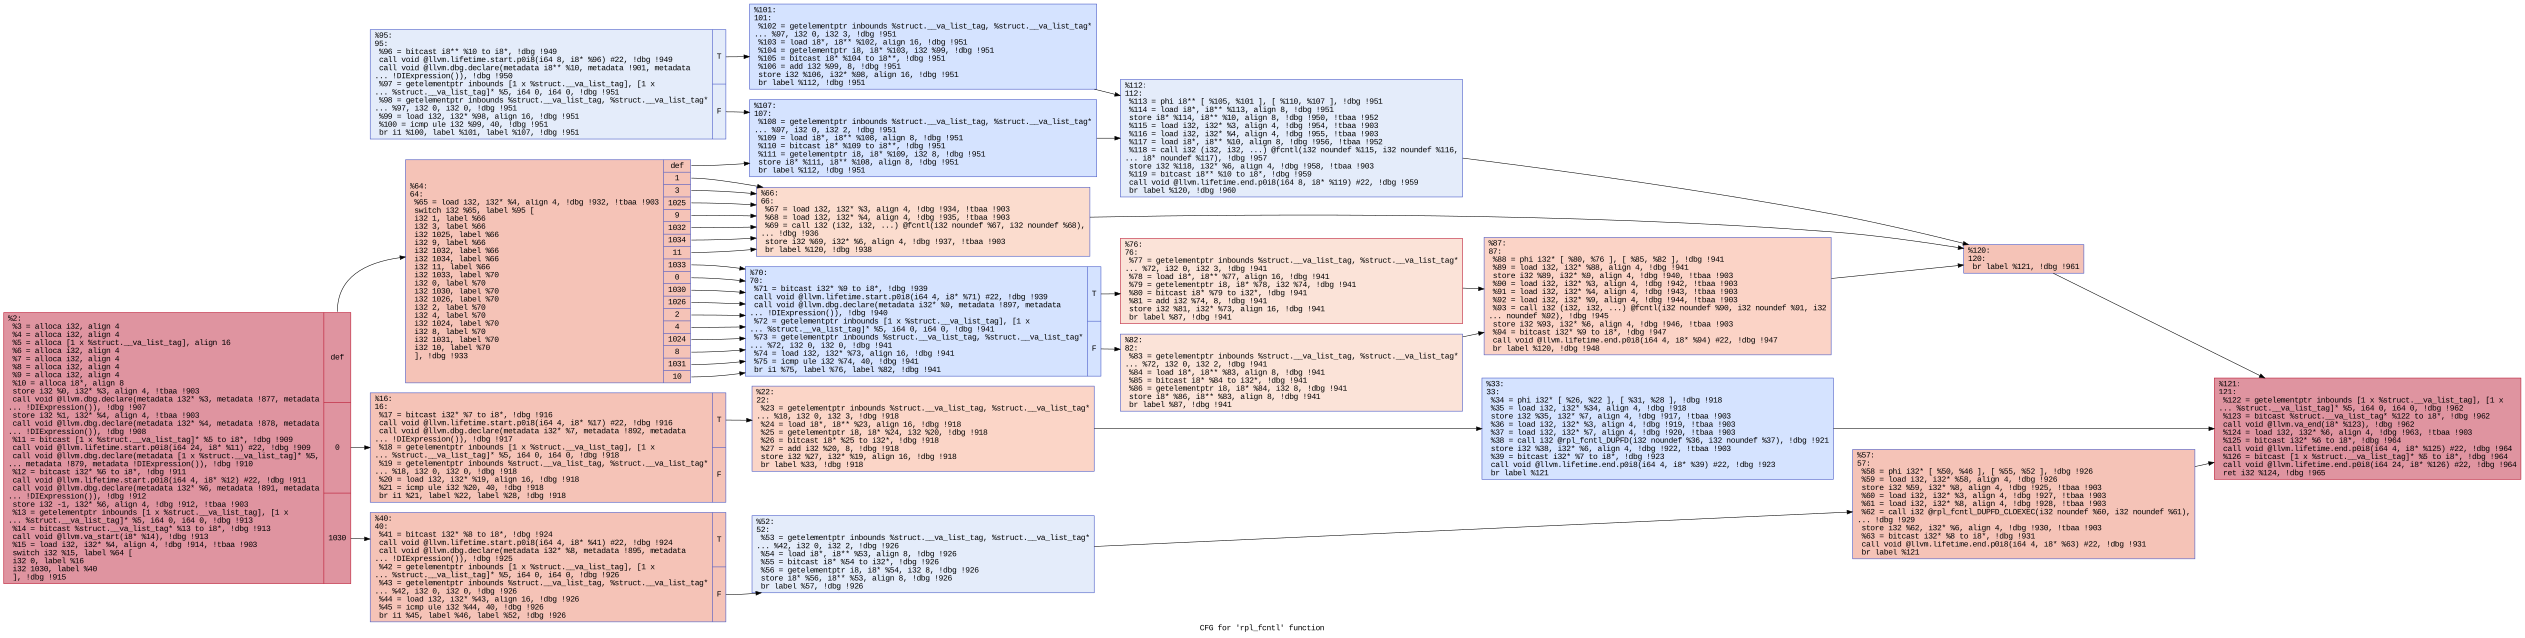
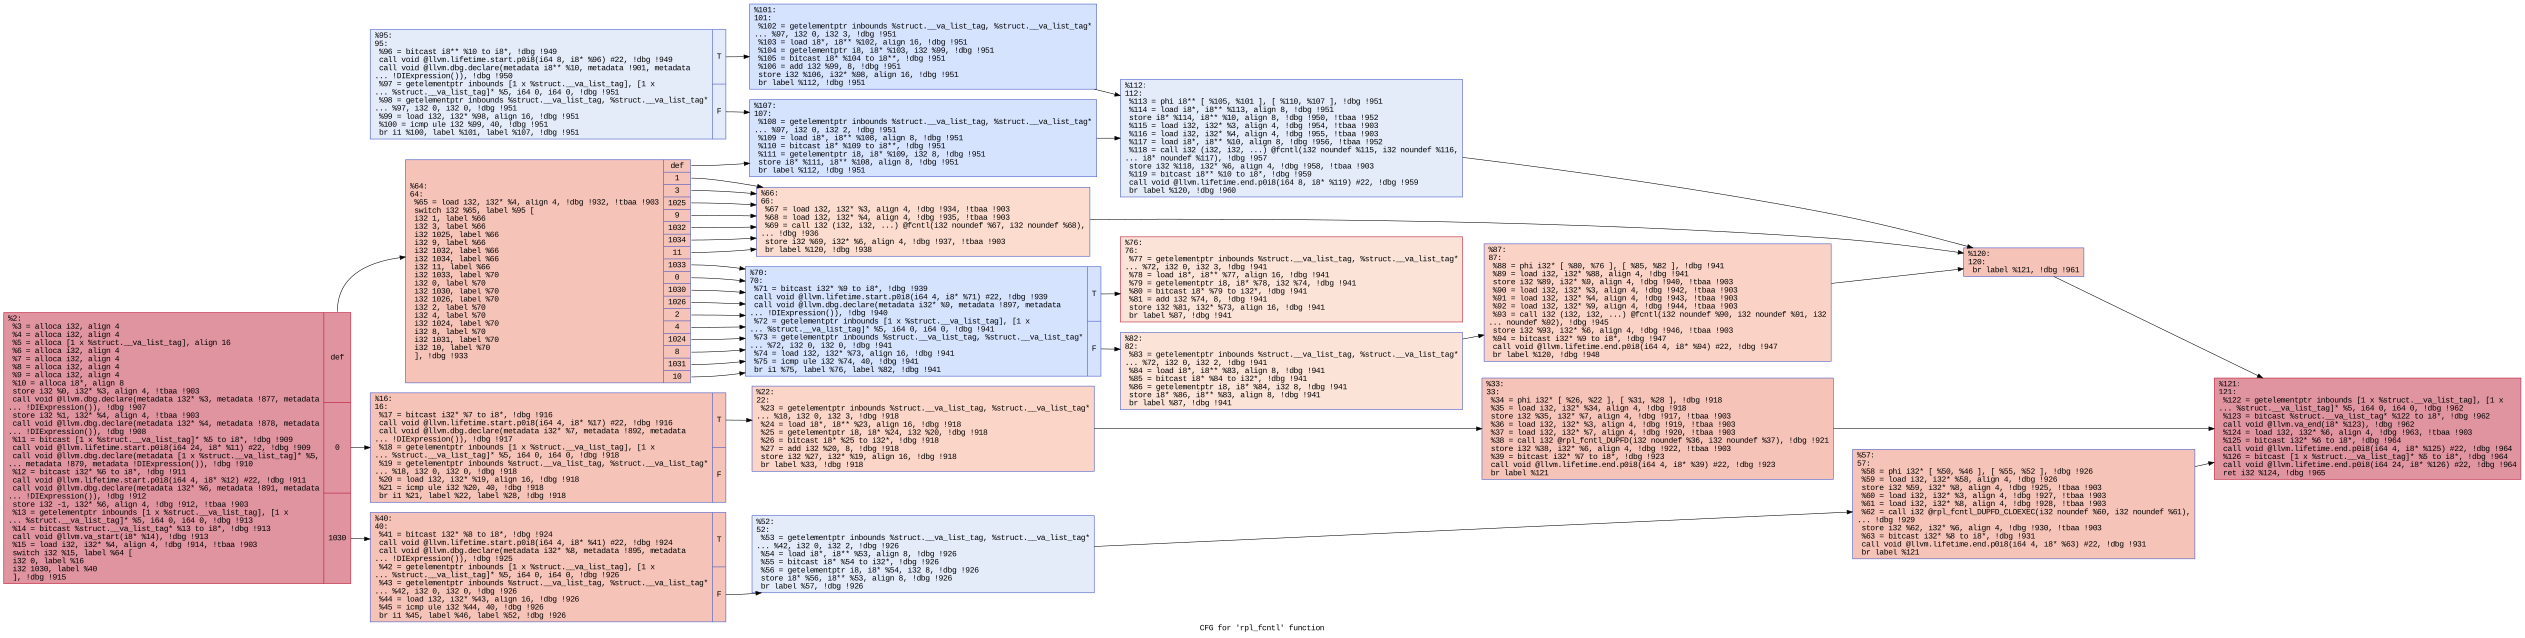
(1471, 288) -> none
(1658, 429) -> (1658, 429)
